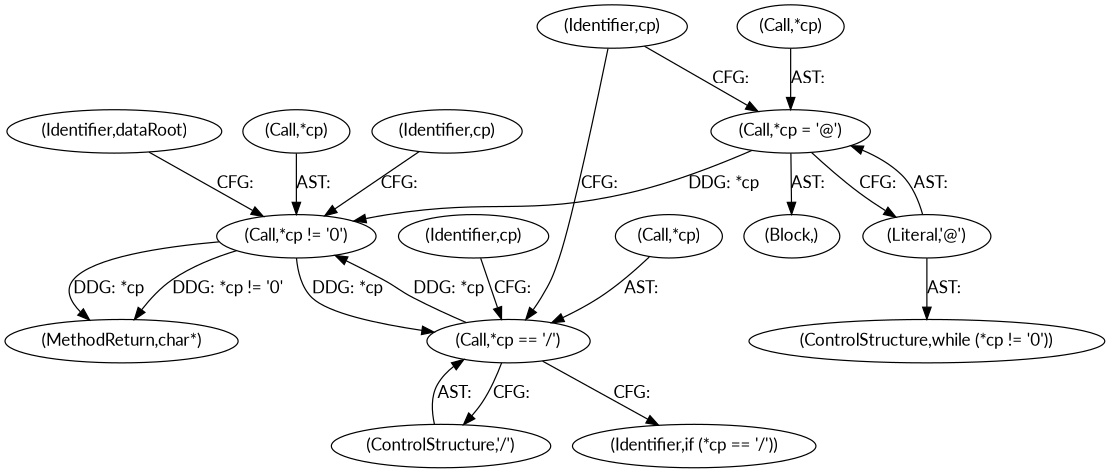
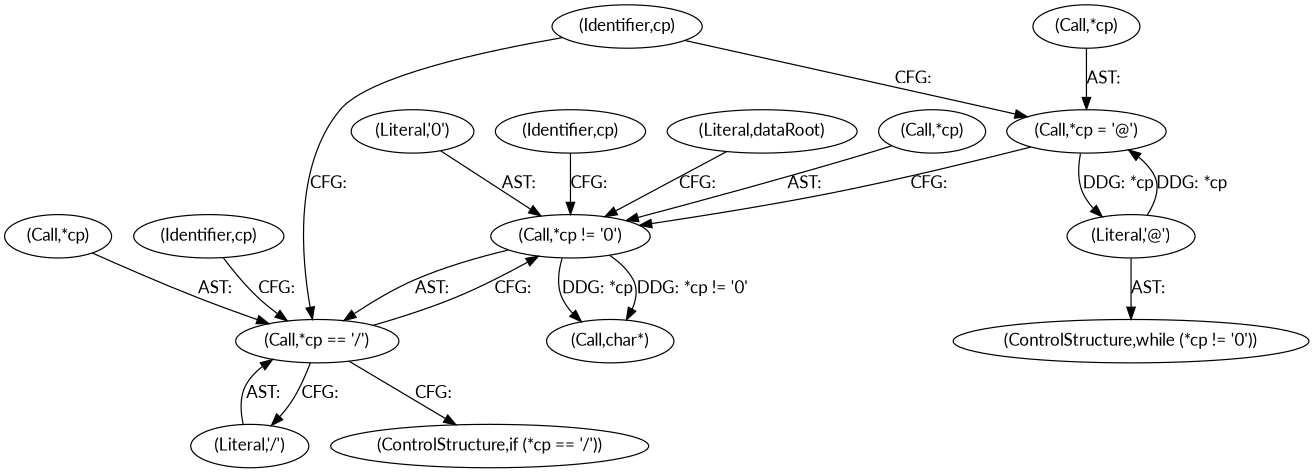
(114, 131) -> (762, 131)
none -> (413, 131)
(724, 184) -> (932, 184)
(880, 184) -> (1118, 184)
(934, 184) -> (1192, 184)
(792, 236) -> none
(348, 289) -> (435, 289)
(449, 289) -> (516, 289)
(122, 341) -> (610, 341)
(441, 446) -> (250, 446)
(694, 446) -> (490, 446)
